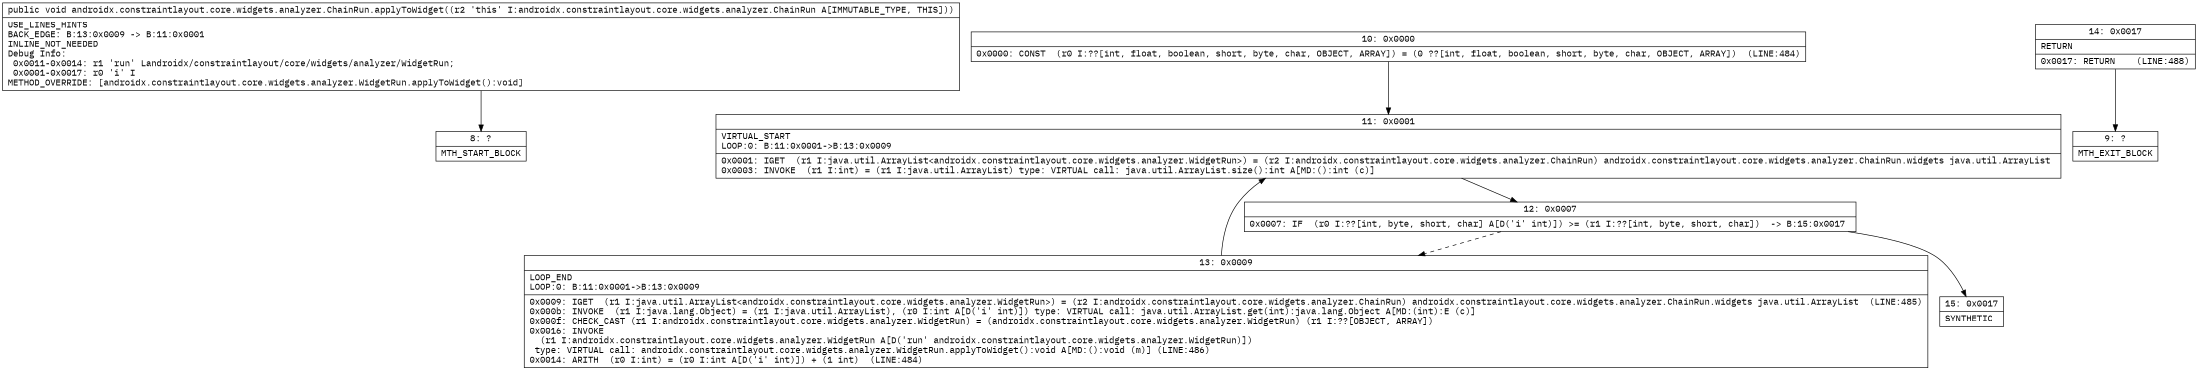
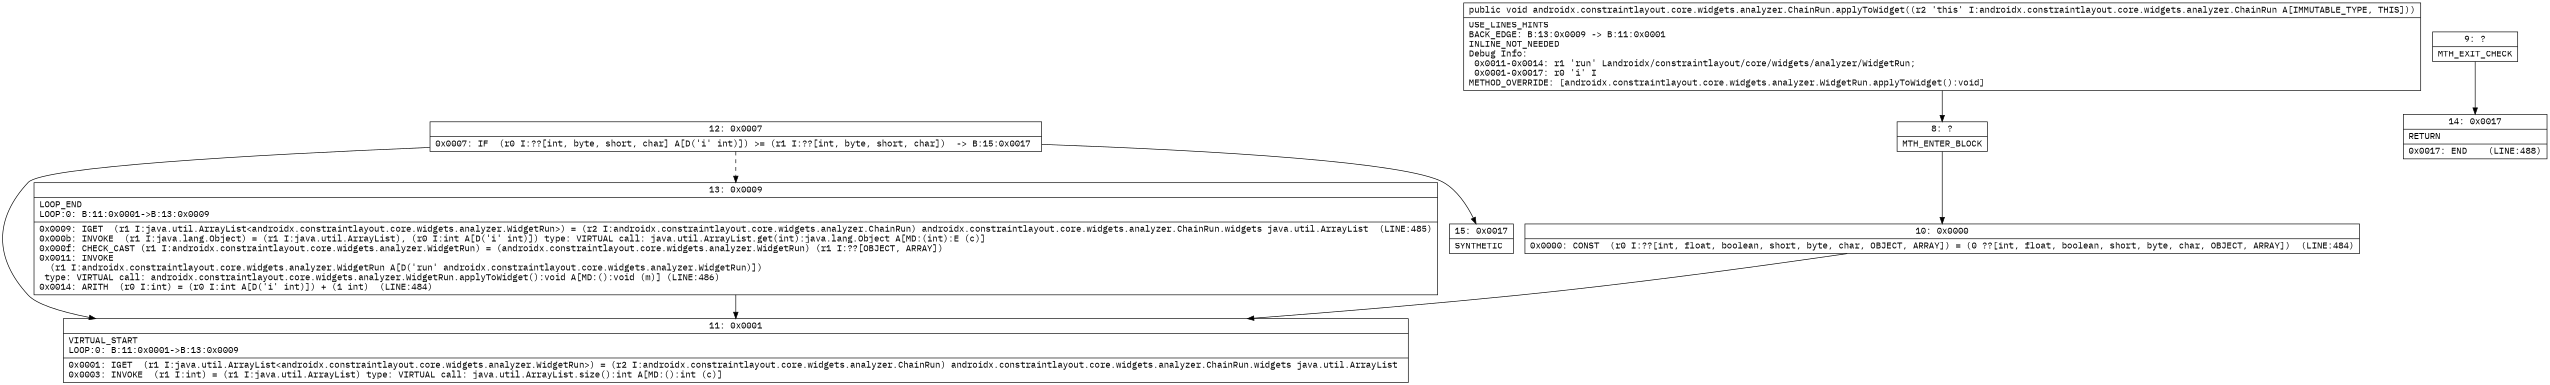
(2115, 61) -> (2475, 151)
(2115, 97) -> (2475, 85)
(481, 153) -> (1942, 144)
(2115, 153) -> (2475, 54)
none -> (1942, 184)
(1486, 189) -> (132, 165)
(572, 331) -> (82, 258)
